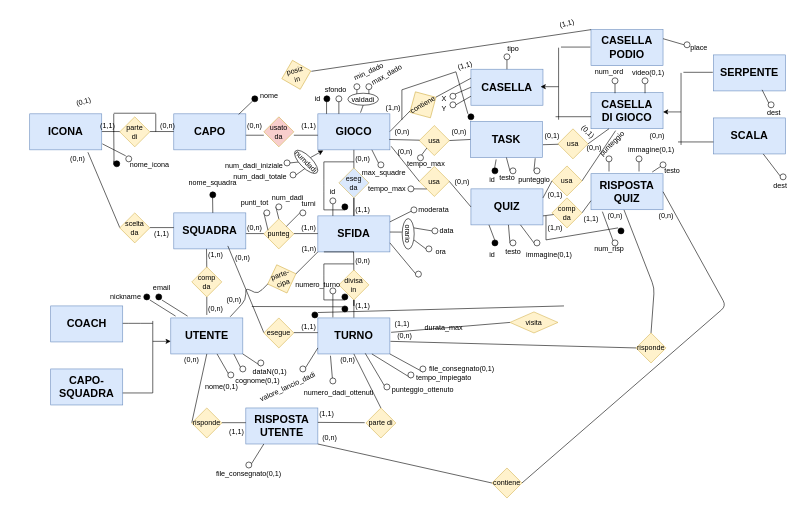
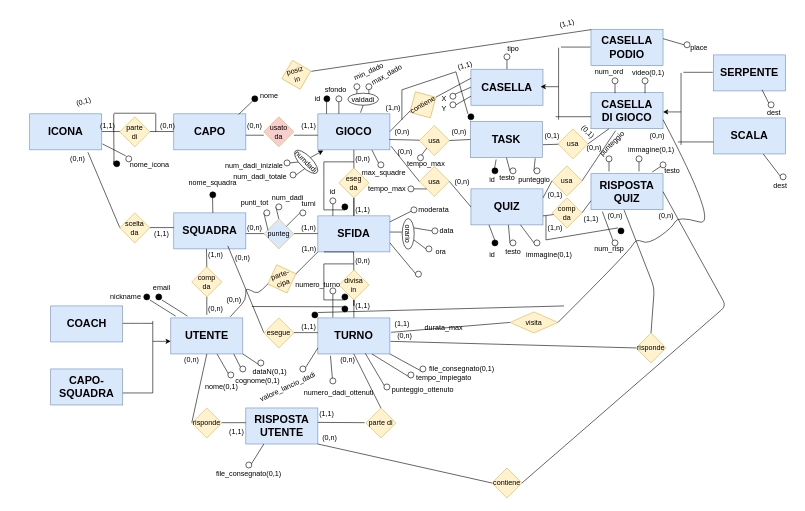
(354, 183) -> (354, 183)
none -> (669, 229)
(279, 234) -> (279, 234)
